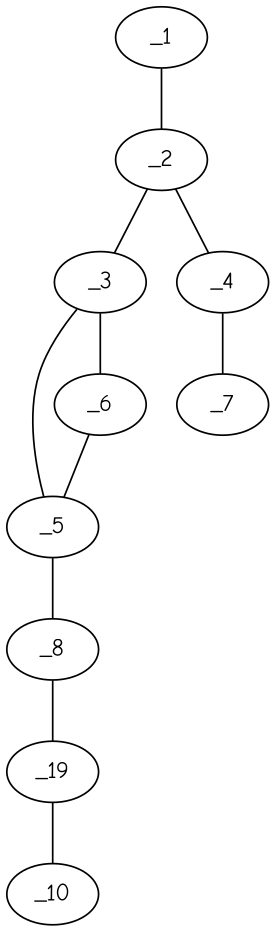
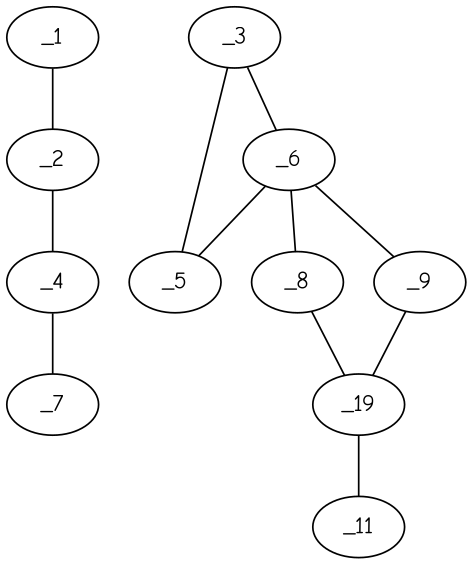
(131, 221) -> none
none -> (420, 282)
(53, 588) -> (293, 221)
(53, 894) -> (359, 527)
